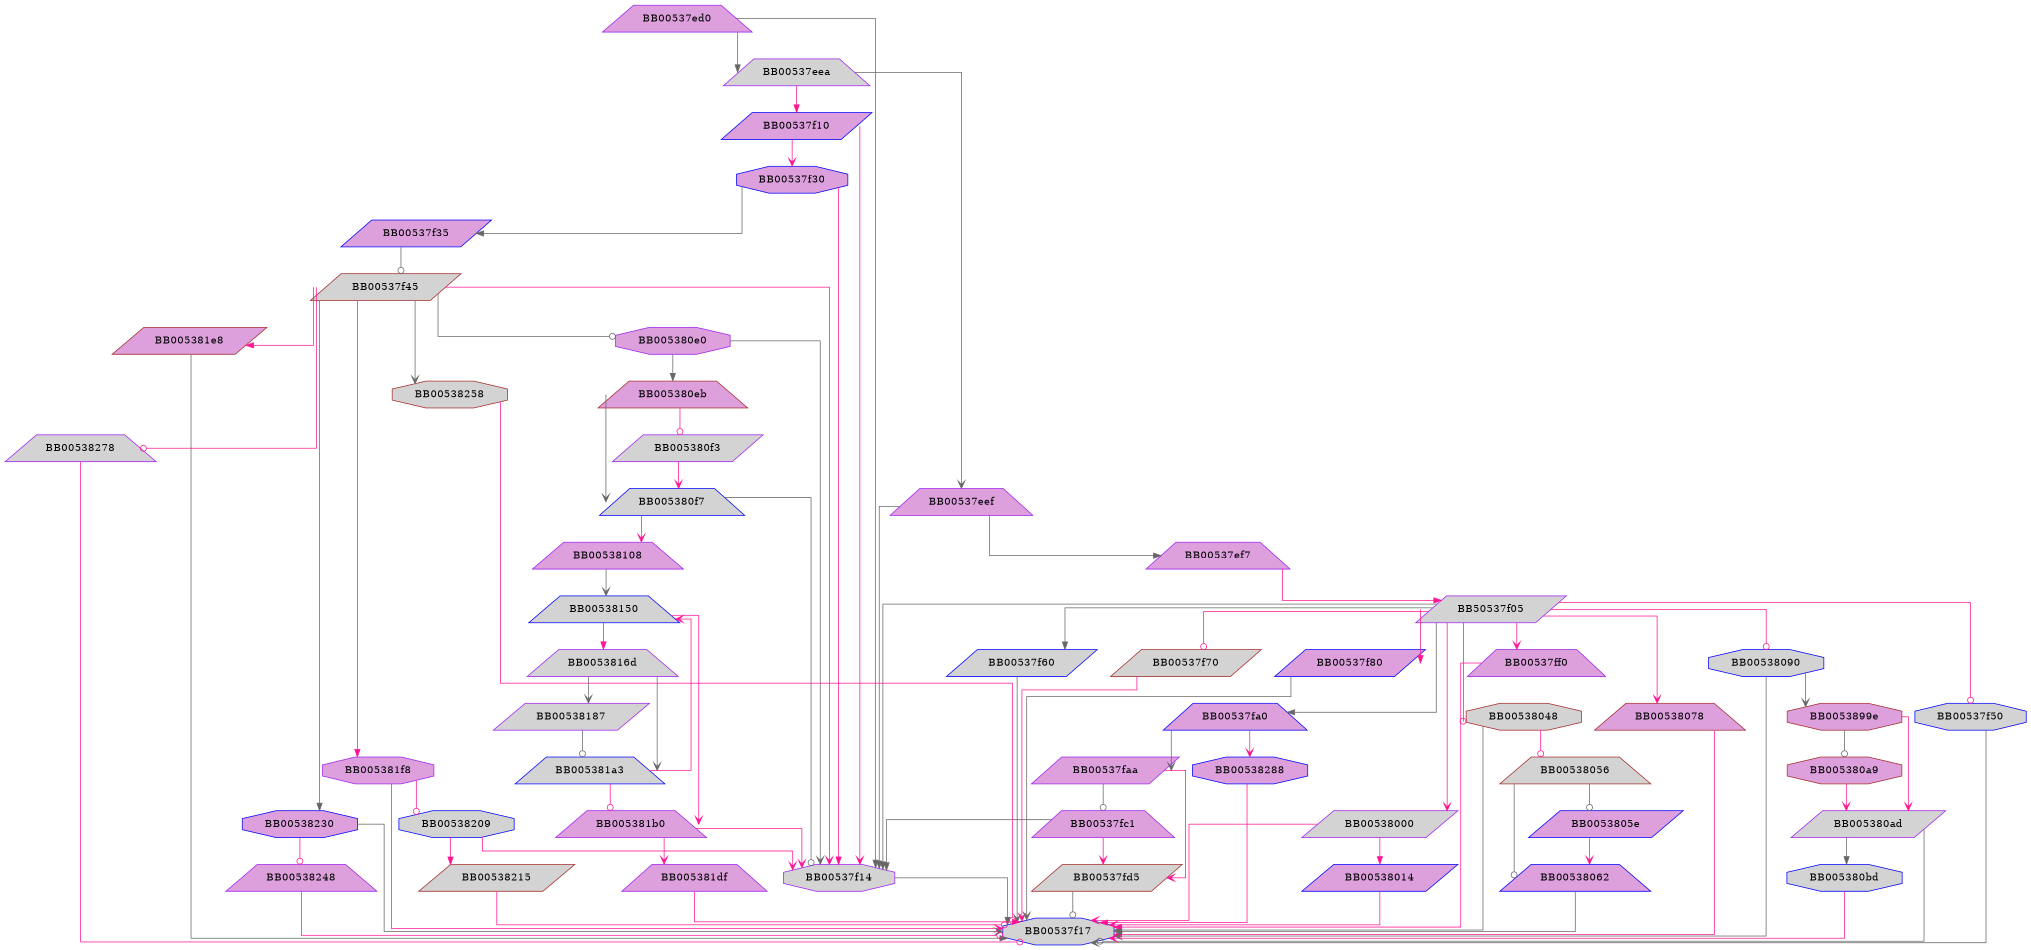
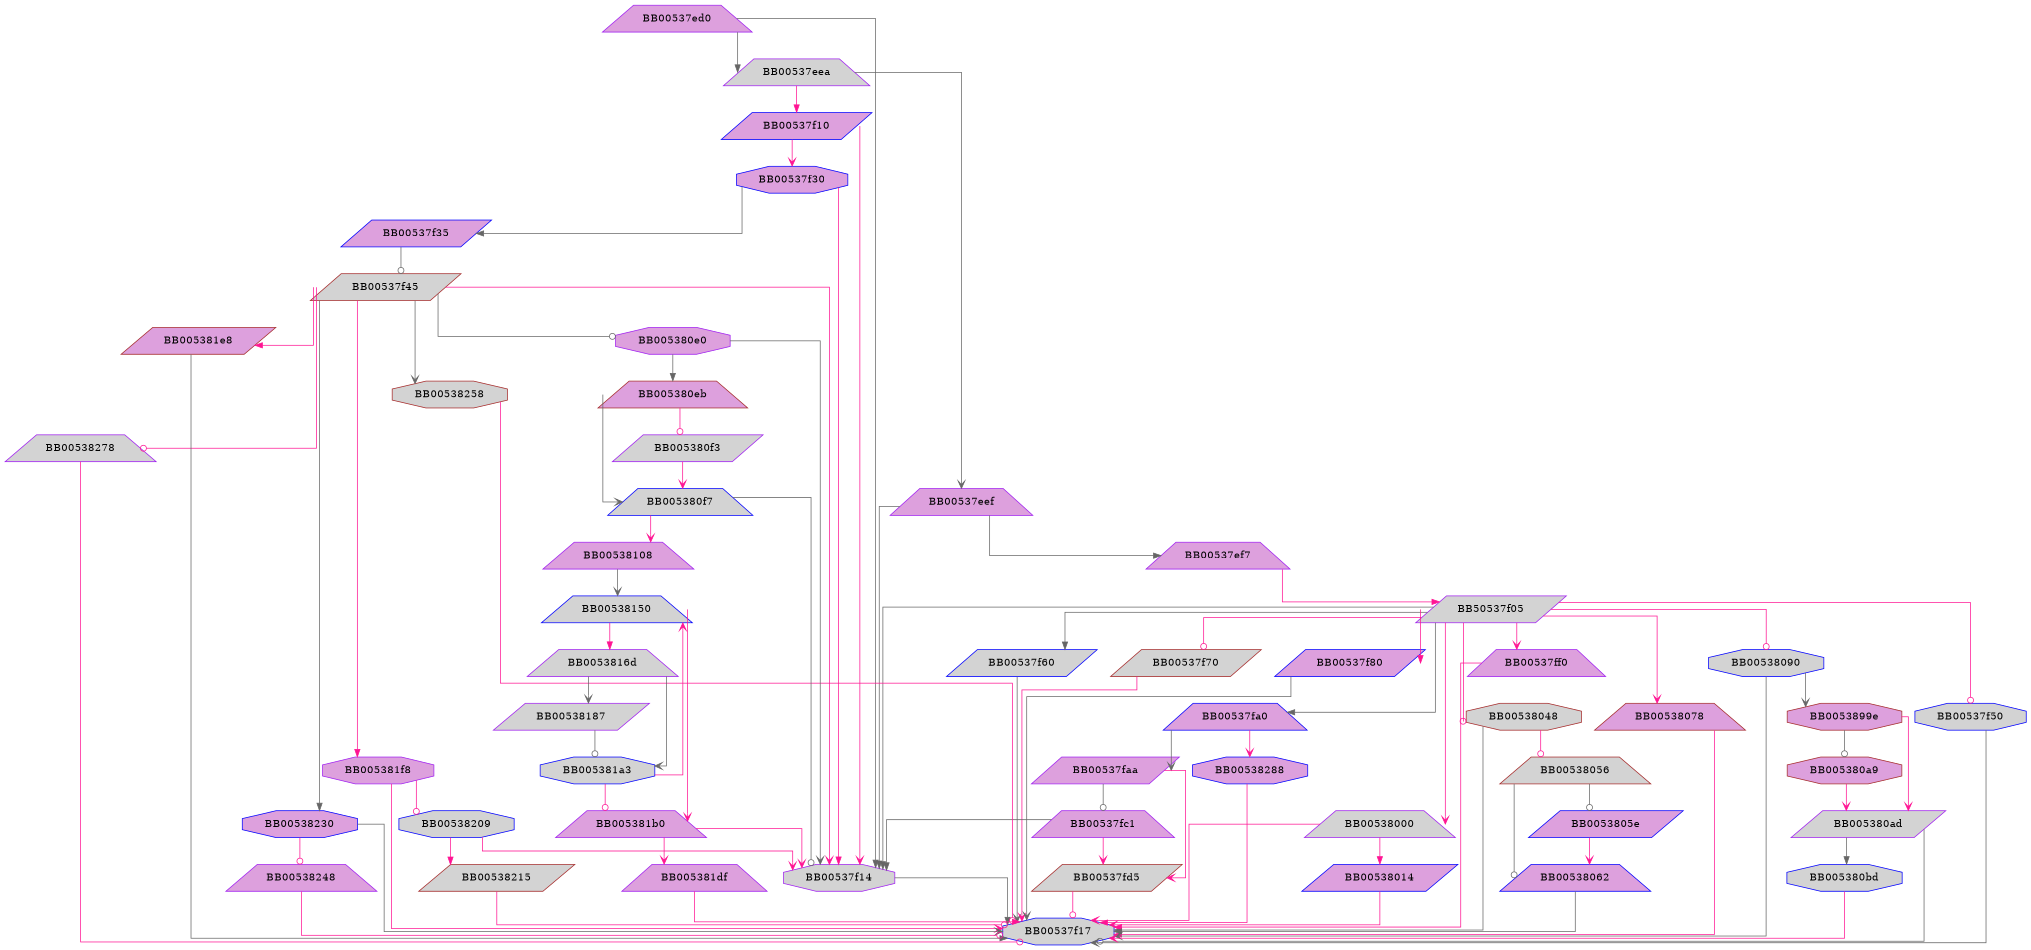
(590, 770) -> (597, 770)
(1380, 824) -> (1380, 824)
(1073, 902) -> (1073, 902)
